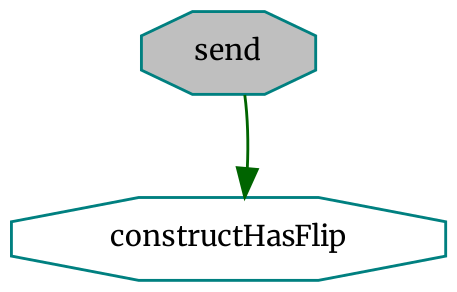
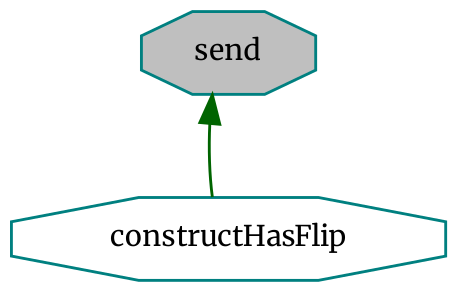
(248, 132) -> (210, 160)
